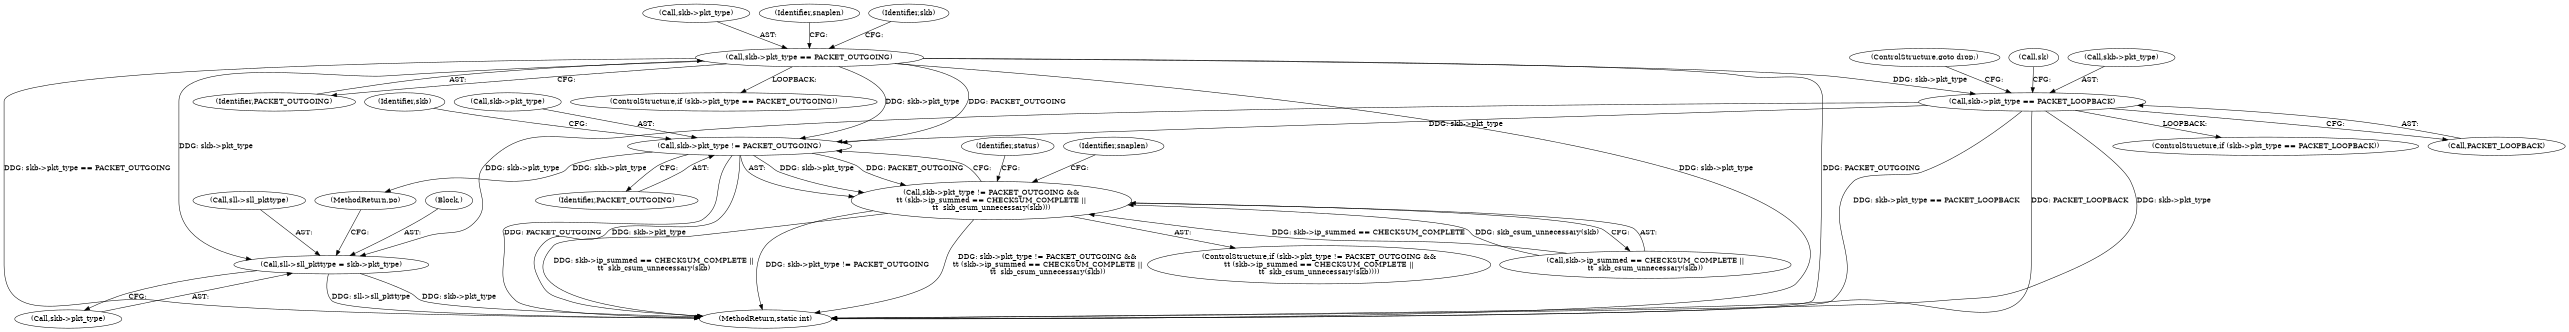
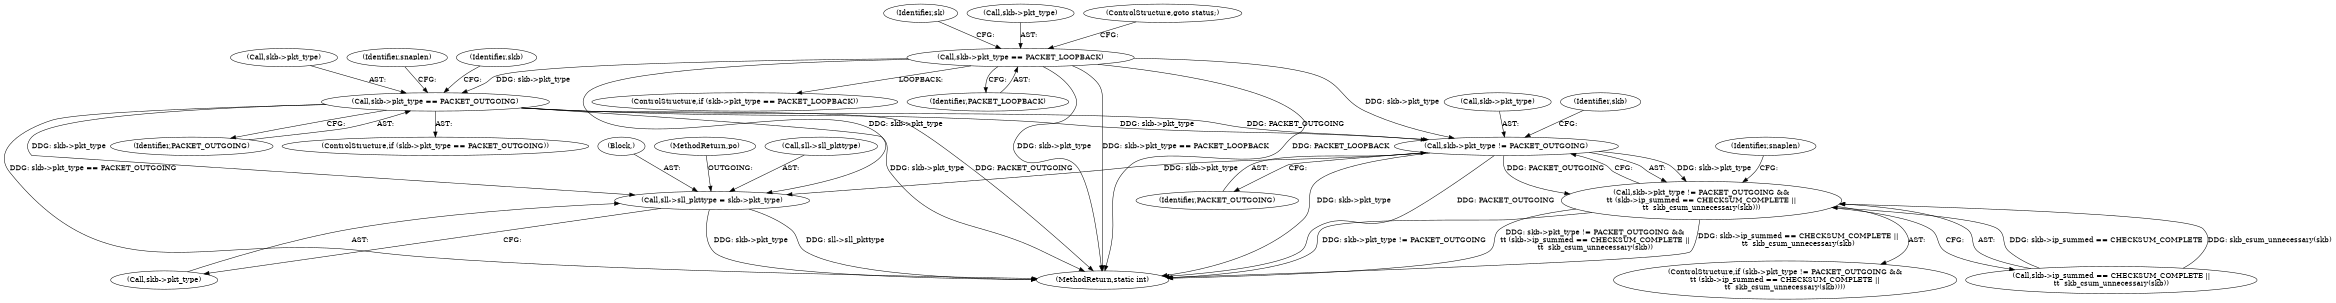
(1925, 58) -> (1163, 13)
(2034, 58) -> (921, 13)
(1447, 64) -> (685, 63)
(796, 80) -> (445, 124)
(1008, 146) -> none
(2497, 146) -> (988, 102)
(523, 181) -> (1110, 169)
(361, 233) -> (732, 168)
